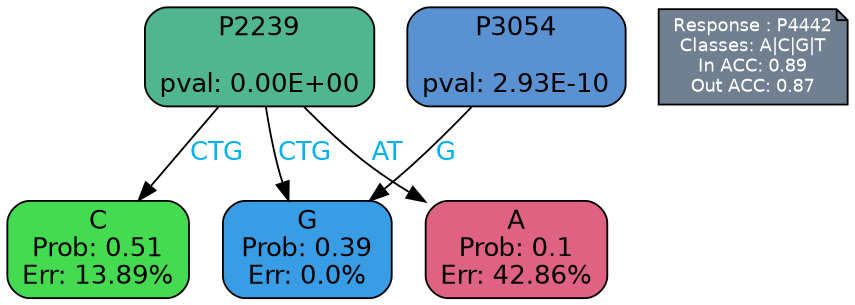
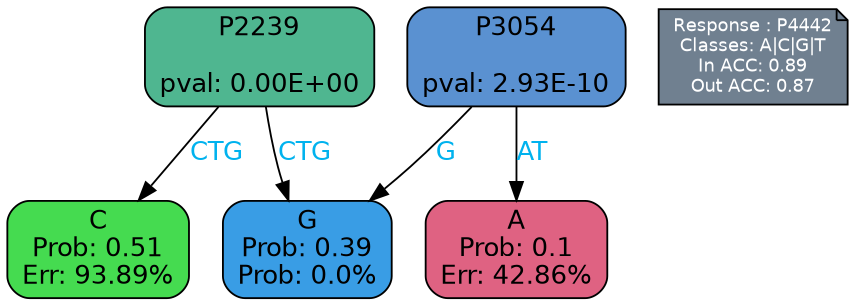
(354, 153) -> (516, 144)
(98, 250) -> (98, 250)
(307, 250) -> (307, 250)
